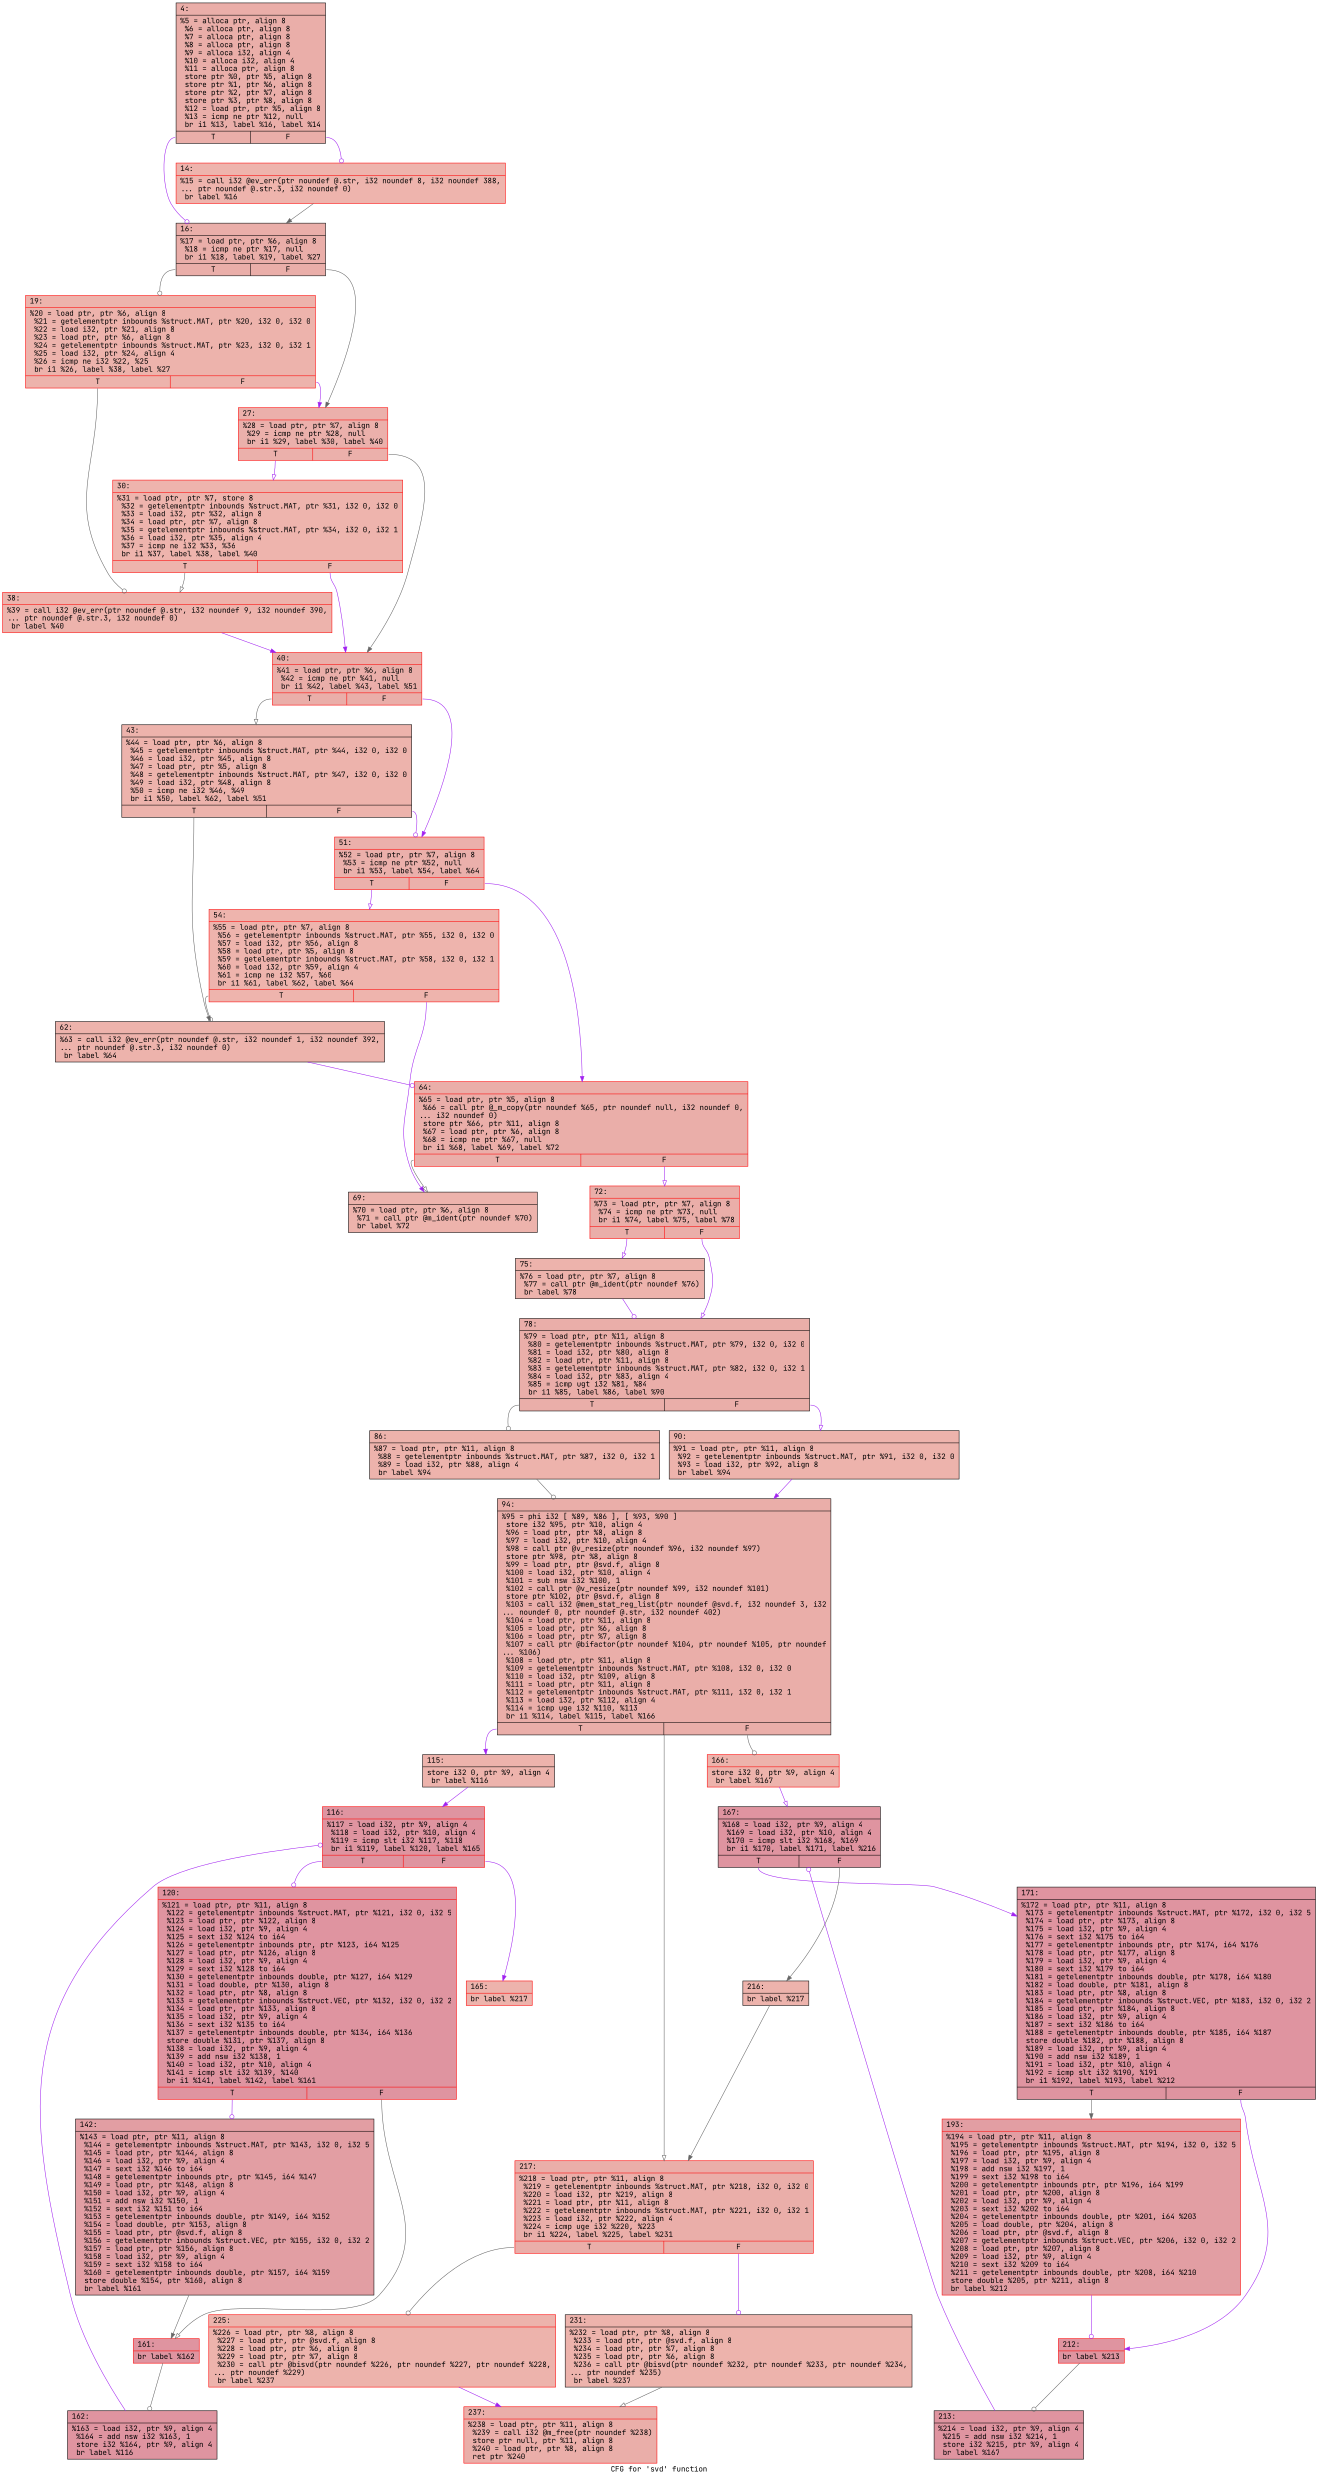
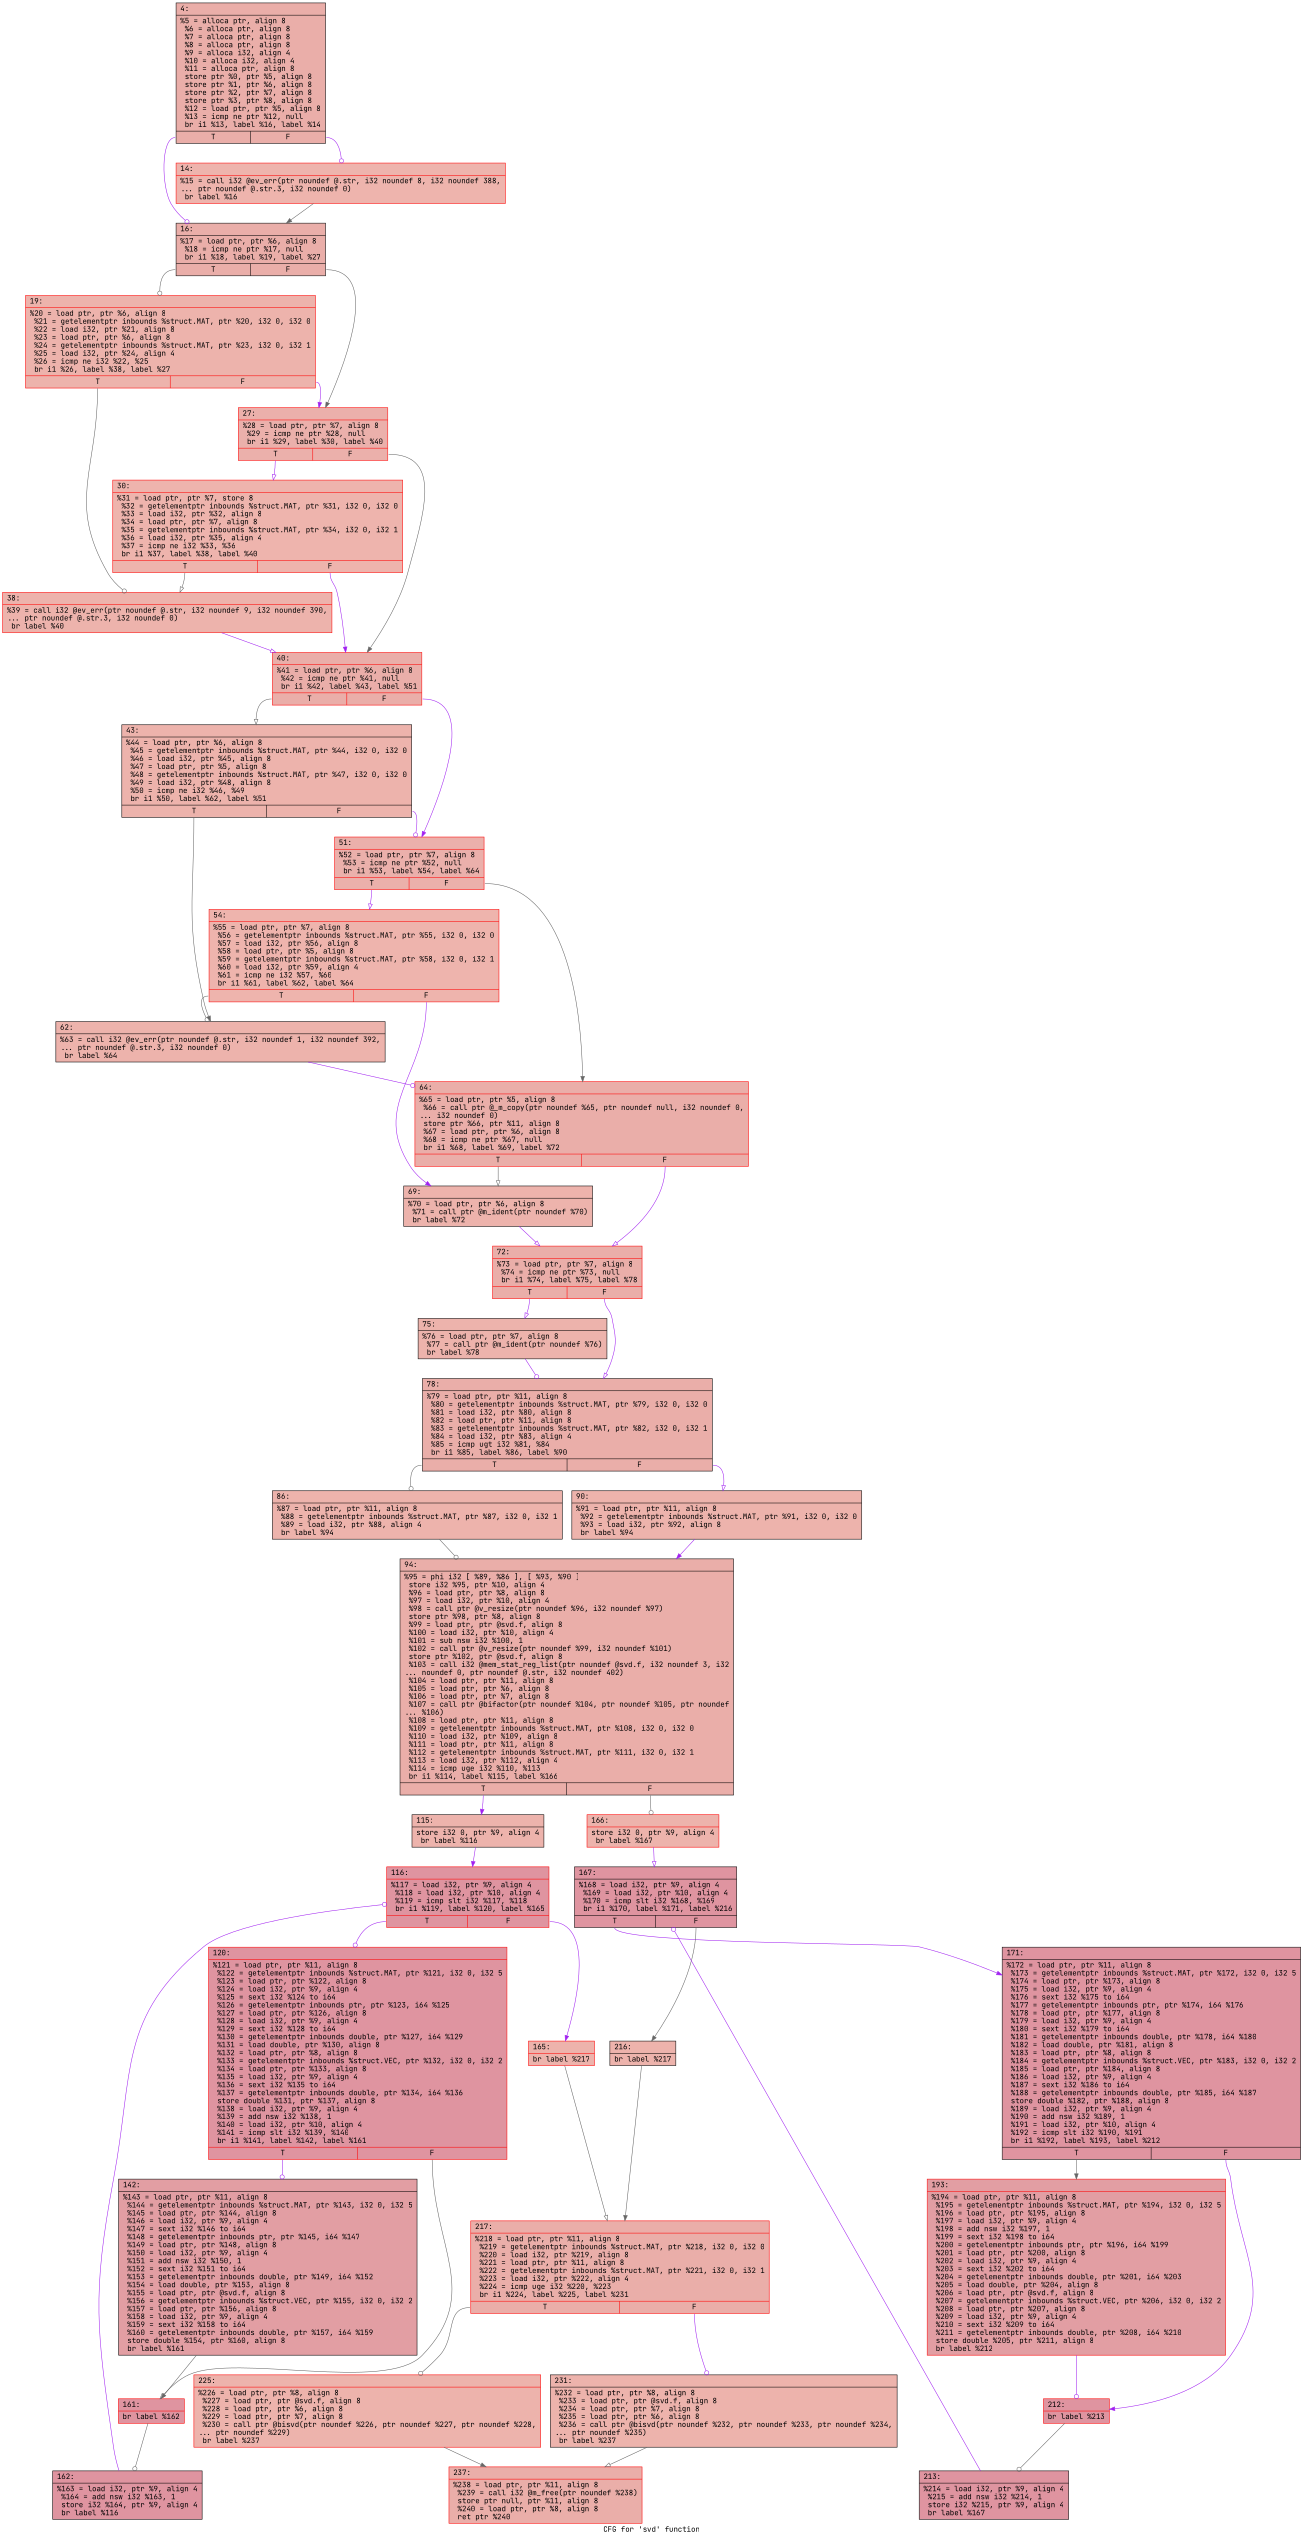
(246, 642) -> (246, 642)
(565, 959) -> (566, 959)
none -> (527, 1234)
(664, 1945) -> (585, 2141)
(477, 2396) -> (463, 2456)
